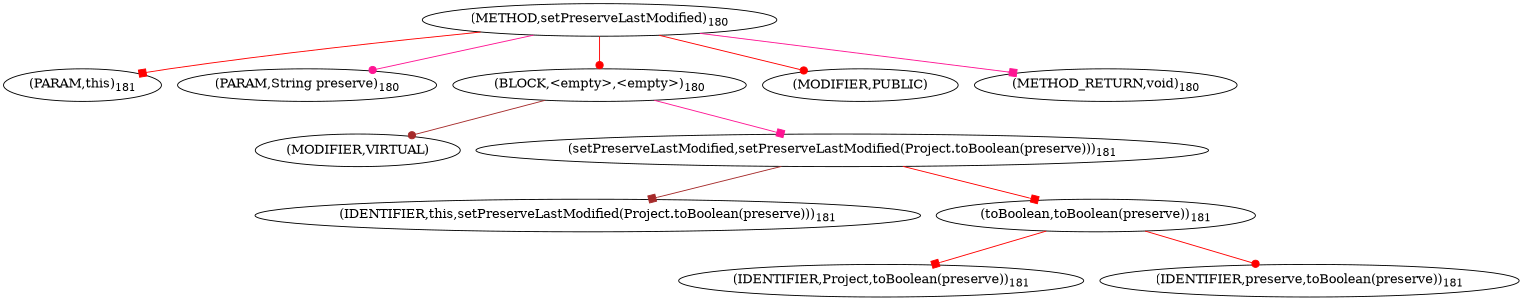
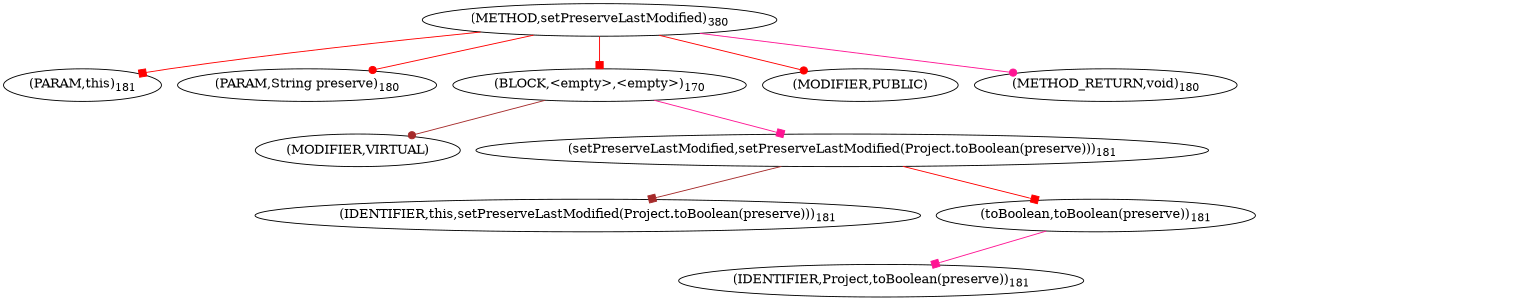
(718, 19) -> (718, 19)
(600, 49) -> (600, 49)
(455, 52) -> (455, 52)
(855, 53) -> (855, 53)
(695, 84) -> (695, 84)
(993, 247) -> (993, 247)
(1310, 281) -> none
